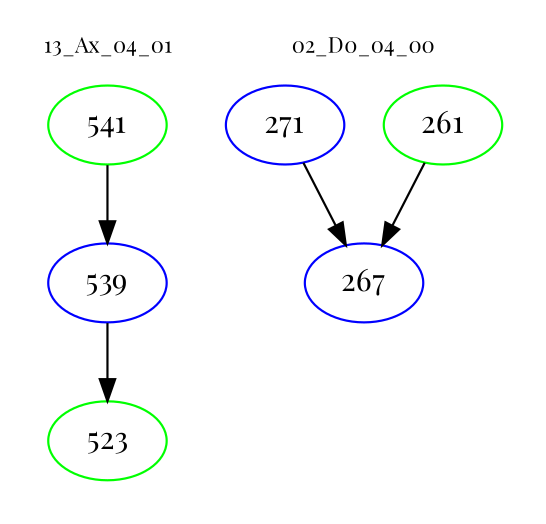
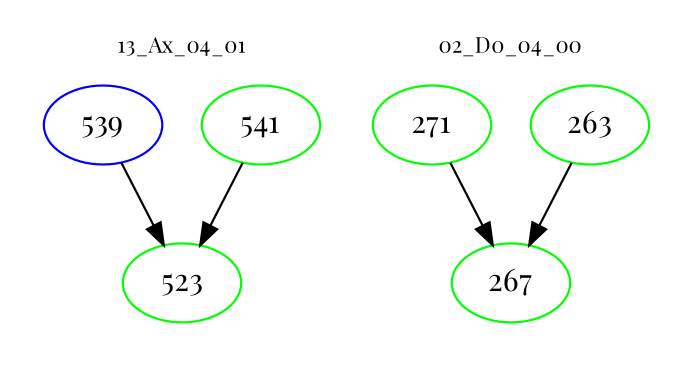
(285, 125) -> (432, 125)
(443, 125) -> (590, 125)
(107, 193) -> (227, 194)
(364, 283) -> (511, 283)
